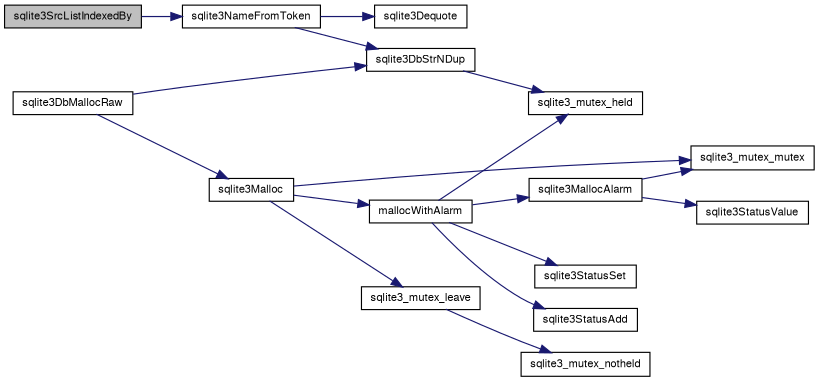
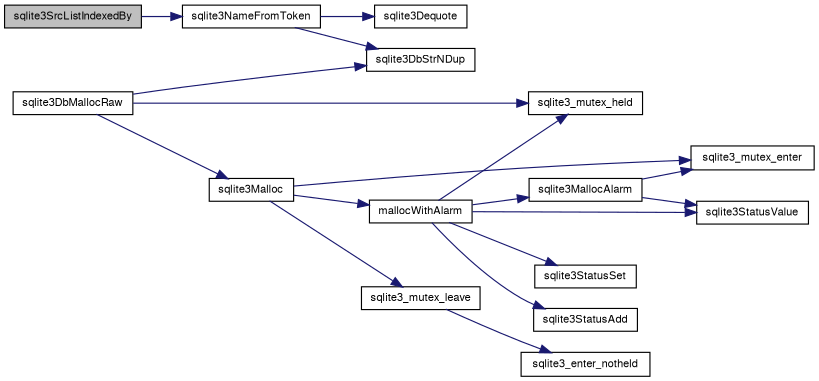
(498, 80) -> (325, 103)
(753, 158) -> (753, 158)
none -> (579, 212)
(586, 364) -> (586, 364)
